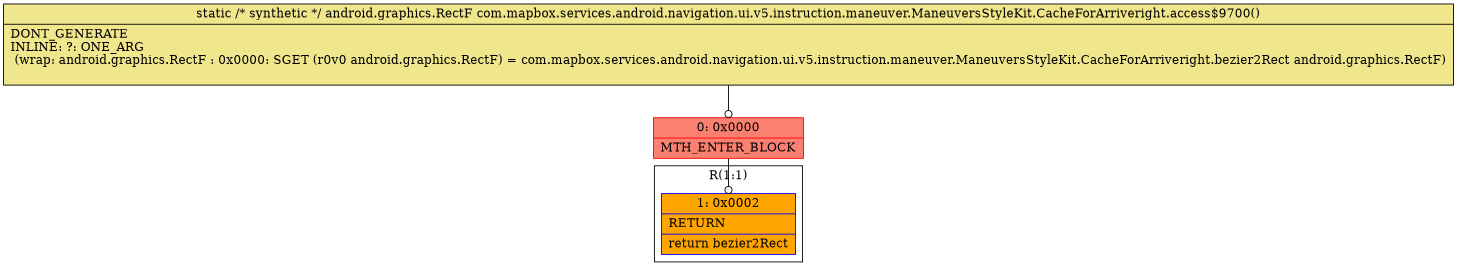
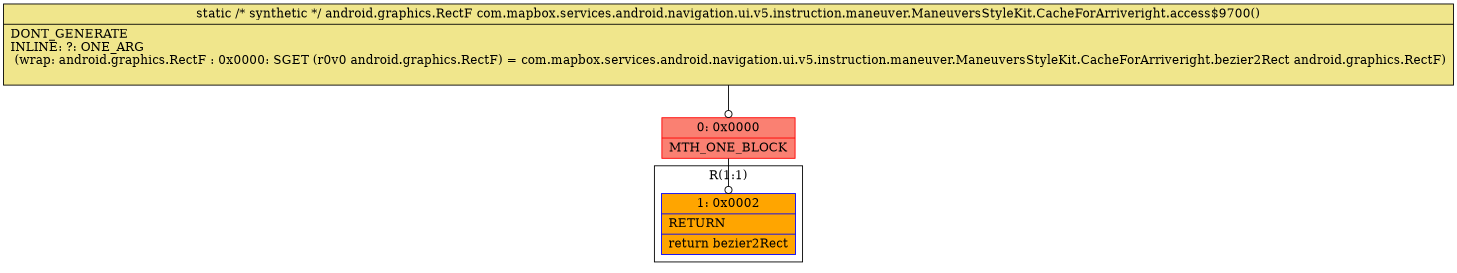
(728, 148) -> (728, 148)
